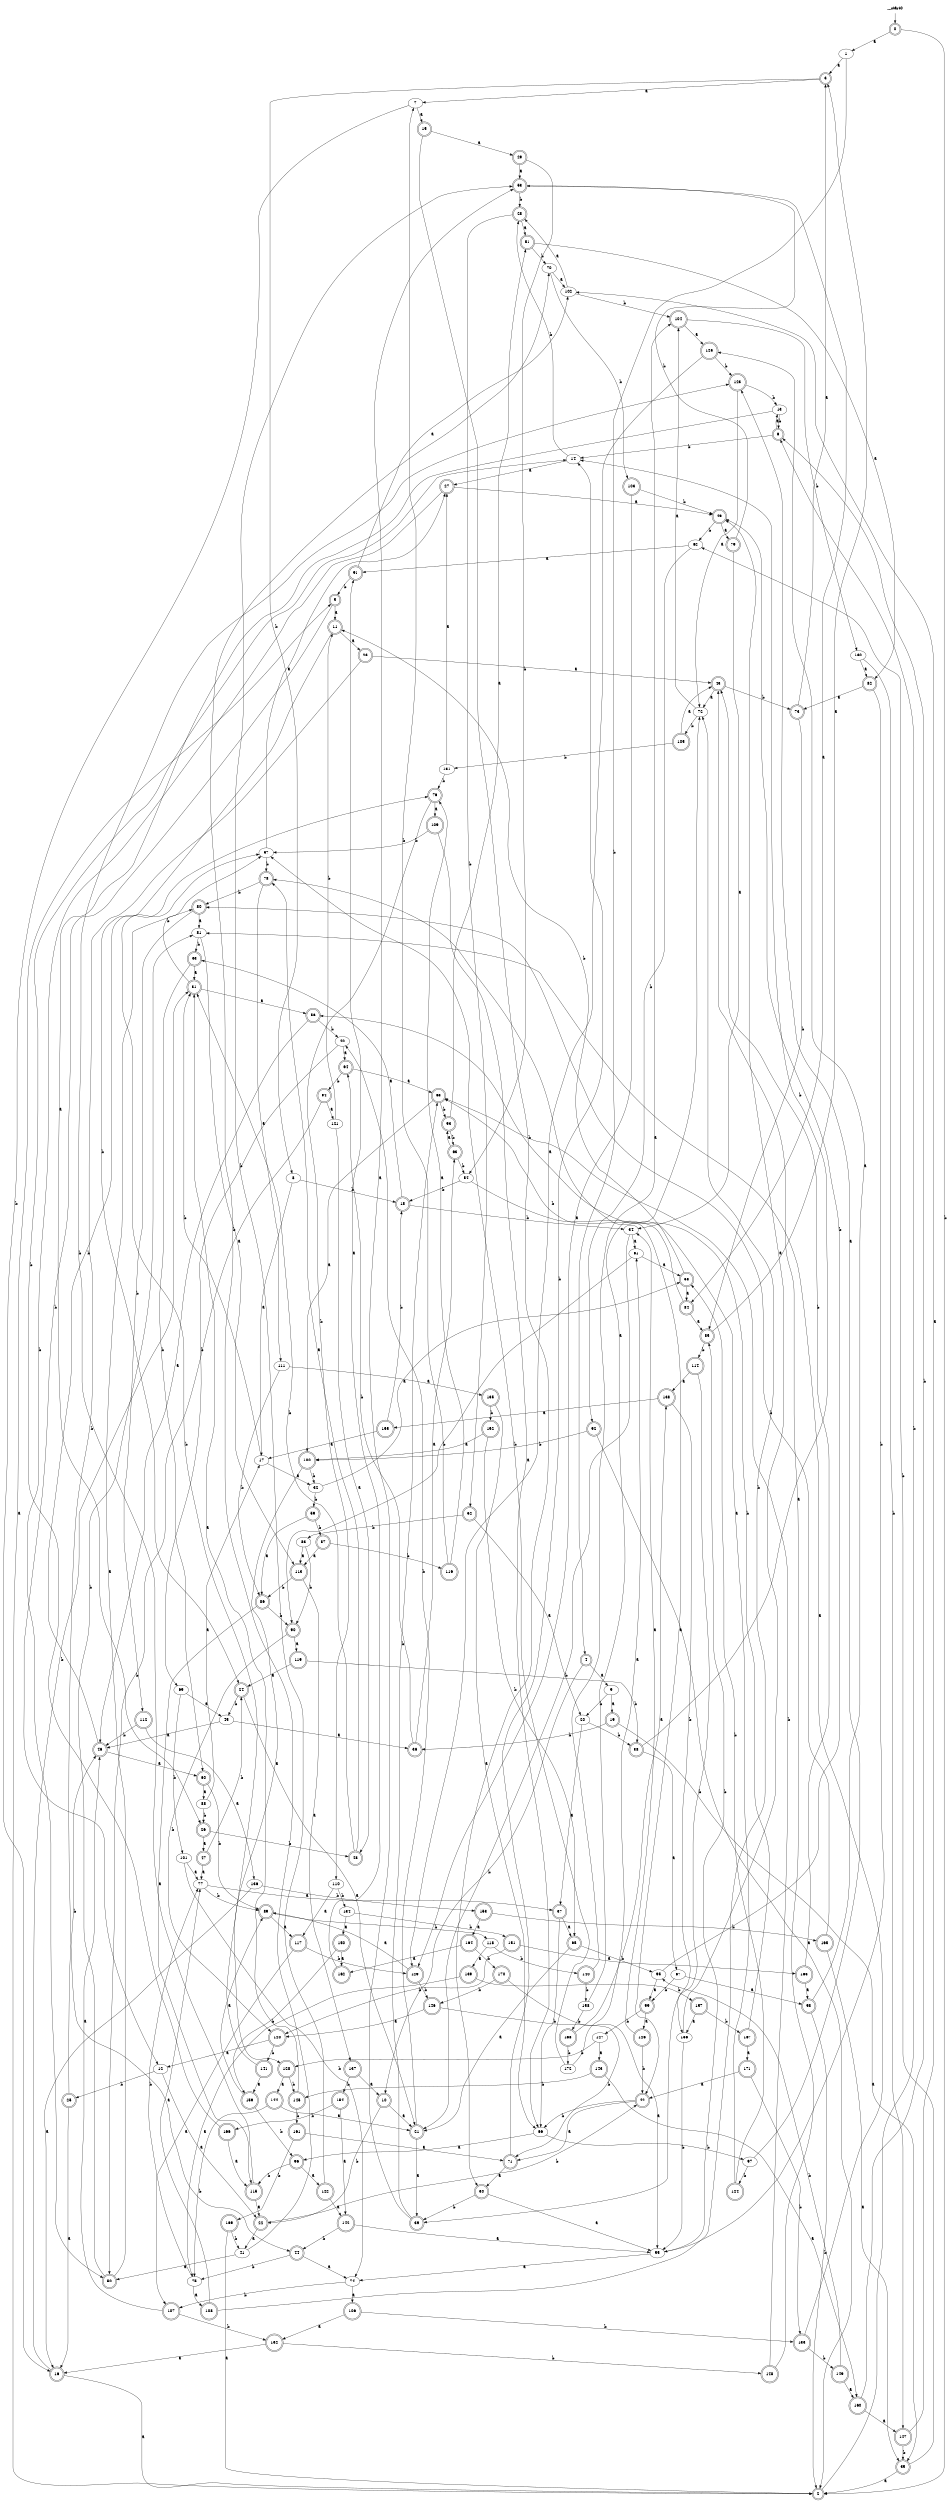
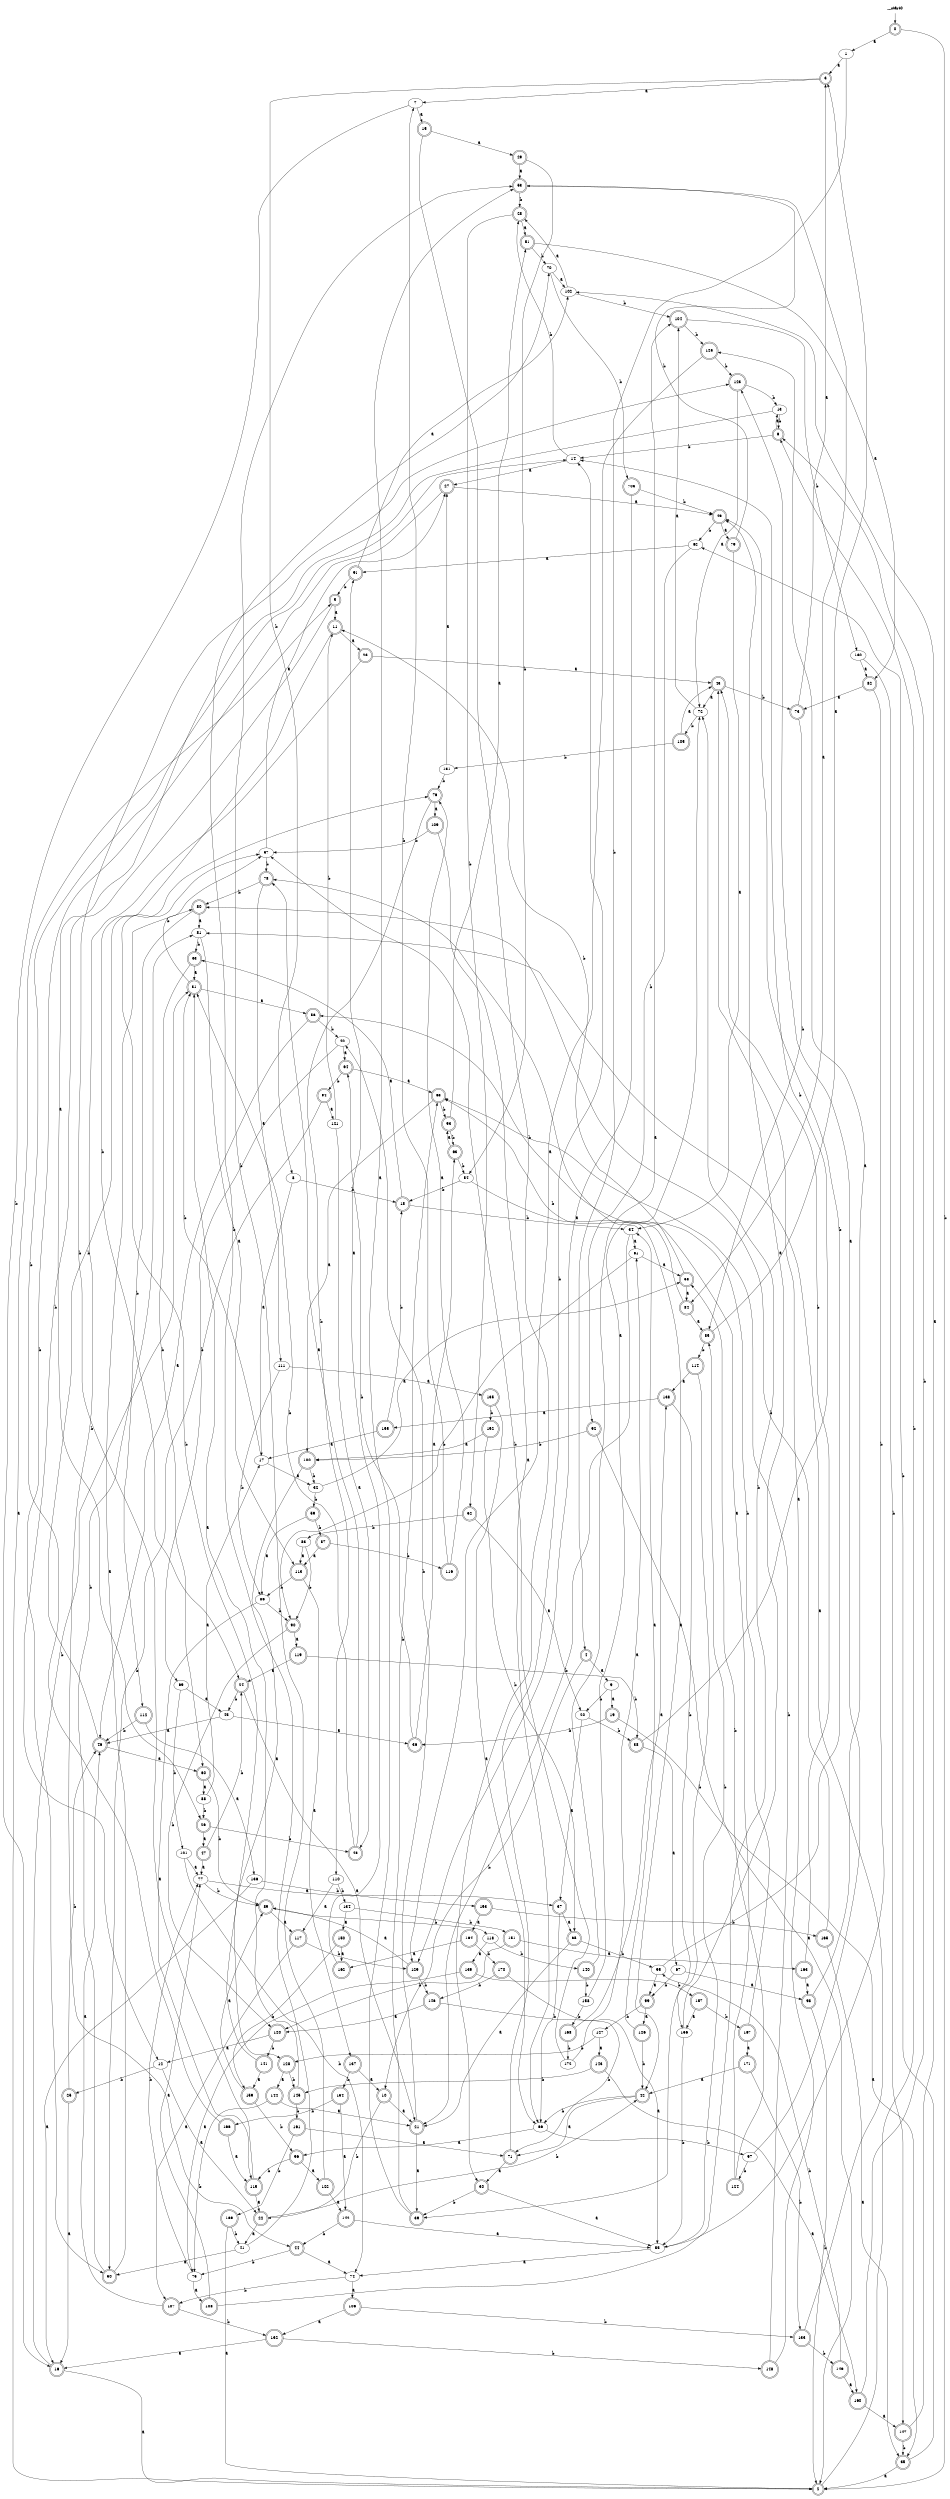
(697, 335) -> (697, 335)
(632, 487) -> (632, 487)
(262, 1602) -> (262, 1600)
